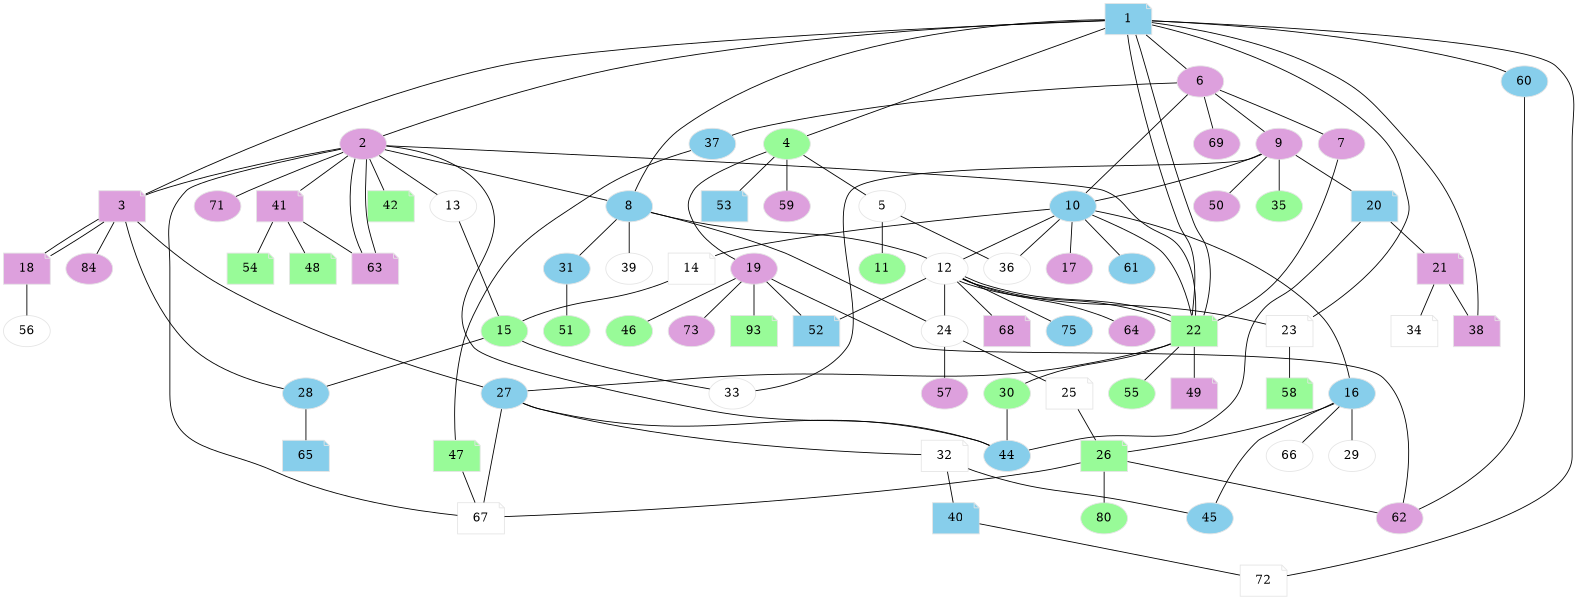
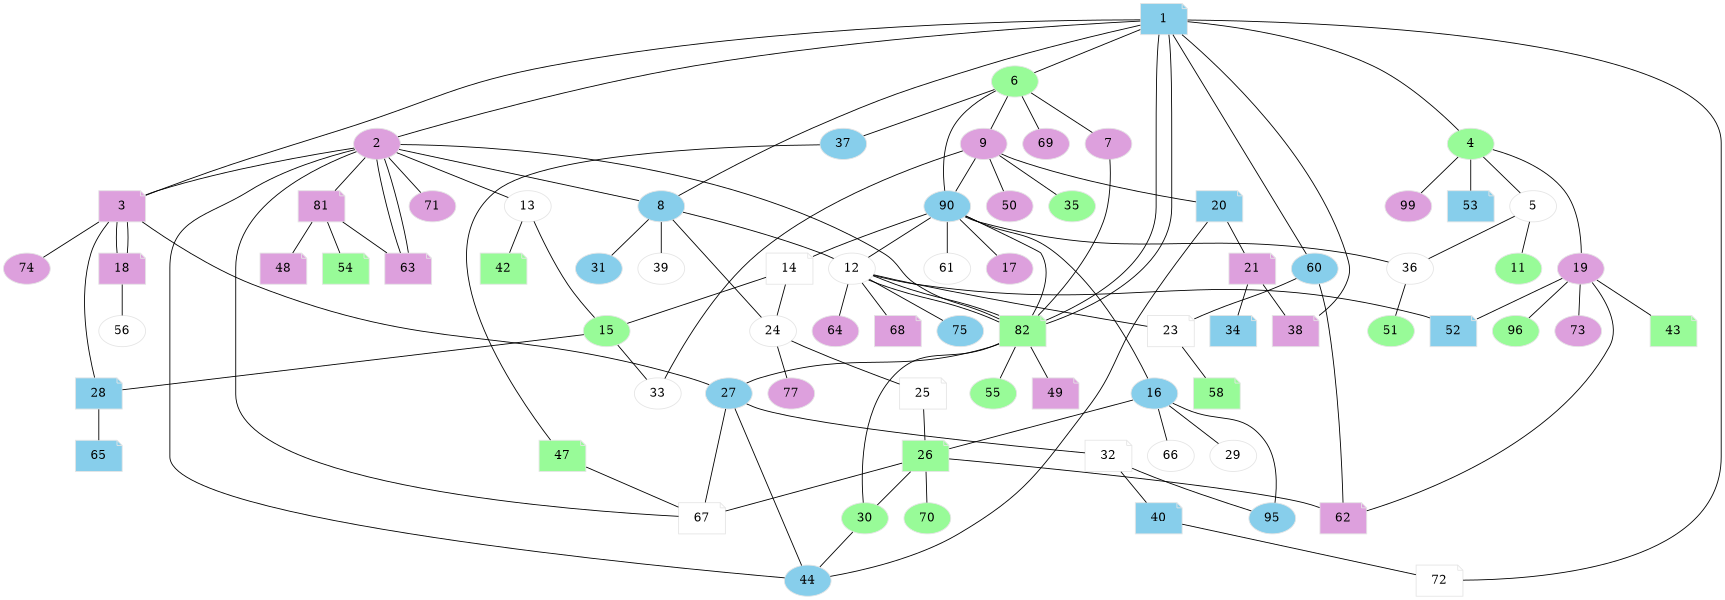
(1200, 81) -> (1015, 81)
(1370, 126) -> (1251, 297)
(377, 175) -> (516, 237)
(280, 206) -> (322, 206)
(787, 206) -> (1408, 206)
(1073, 206) -> (947, 206)
(89, 269) -> (27, 269)
(313, 269) -> (283, 269)
(1132, 269) -> (947, 269)
(567, 300) -> (1401, 300)
(945, 300) -> (781, 300)
(629, 331) -> (1516, 331)
(754, 331) -> (1674, 331)
(1194, 331) -> (1023, 331)
(1414, 331) -> (1233, 331)
(306, 393) -> (99, 393)
(945, 393) -> (791, 393)
none -> (894, 488)
(1104, 518) -> (927, 518)
(1210, 518) -> (1272, 518)
(1400, 518) -> (1343, 518)
